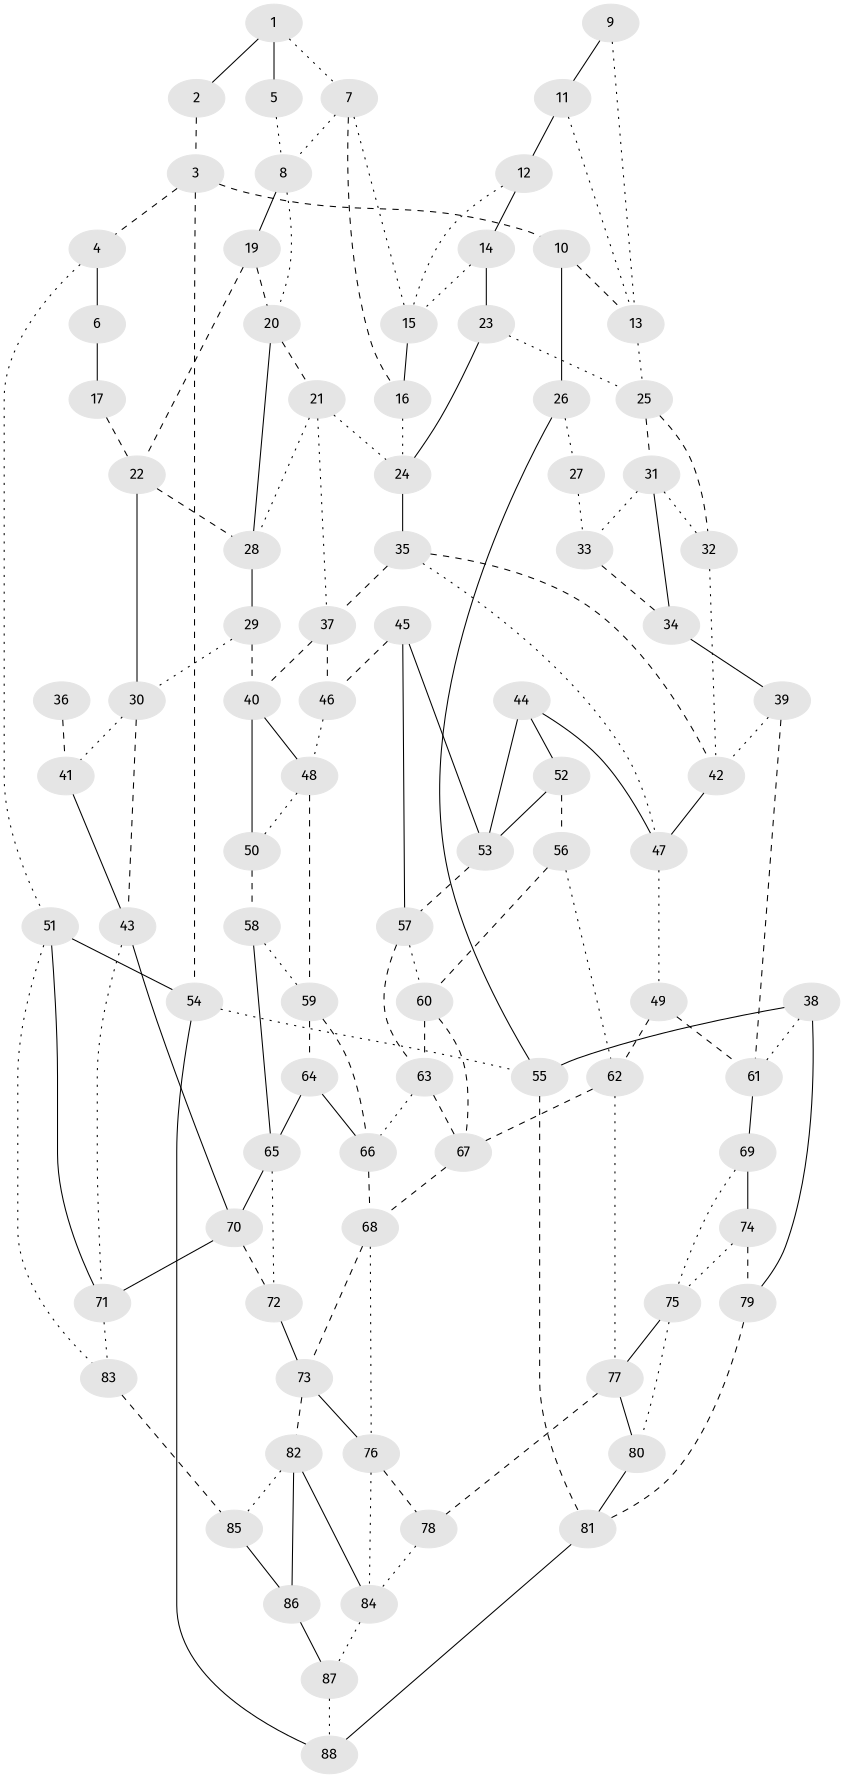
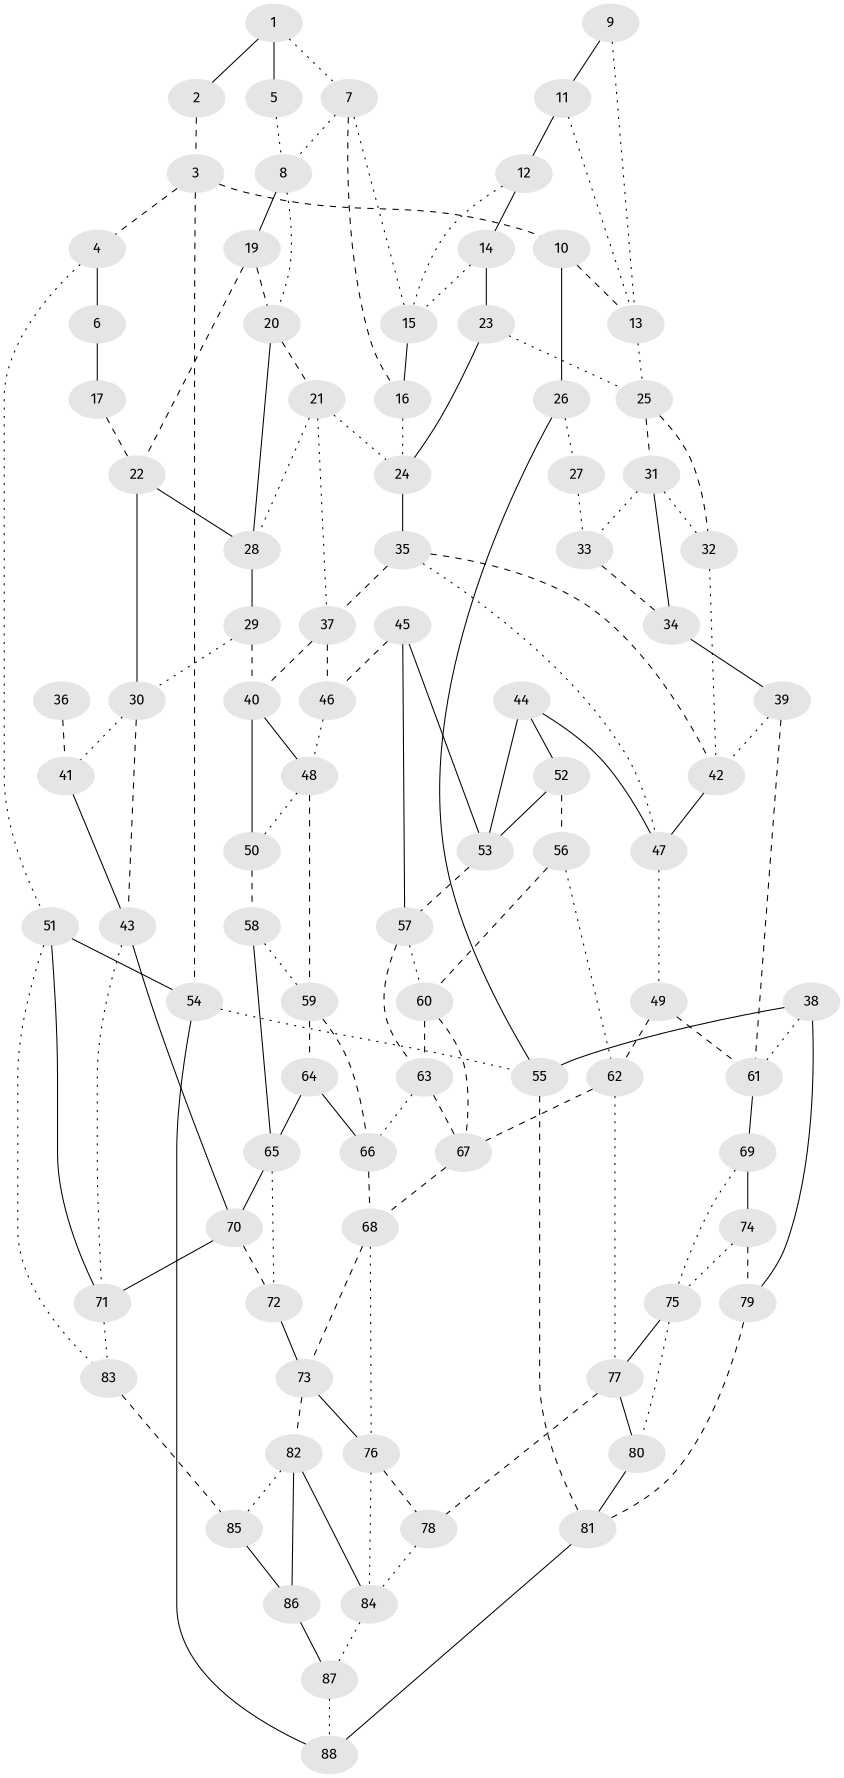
(187, 508) -> (187, 508)
